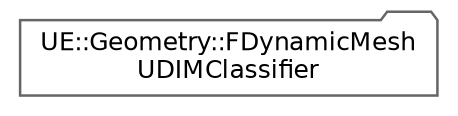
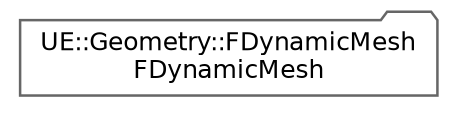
(229, 58) -> (229, 58)
